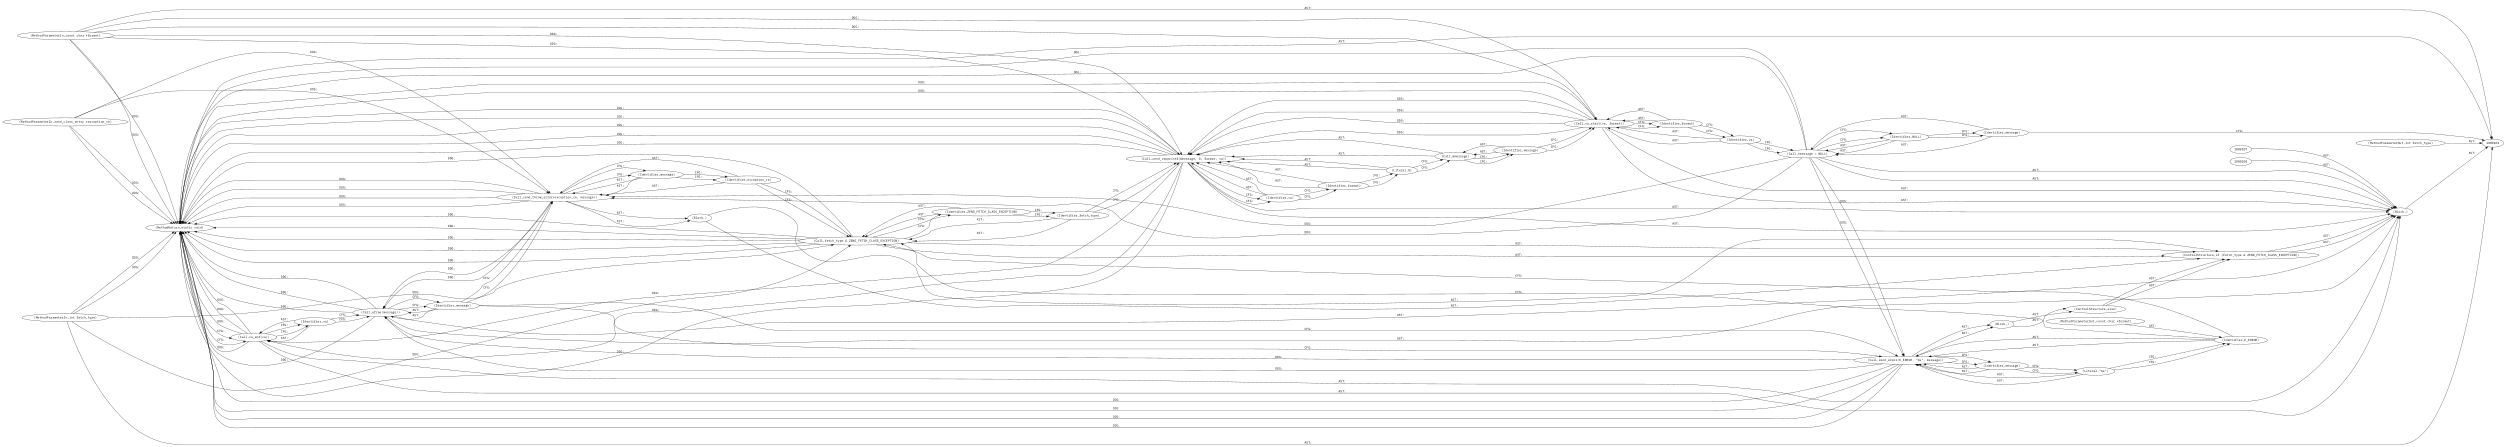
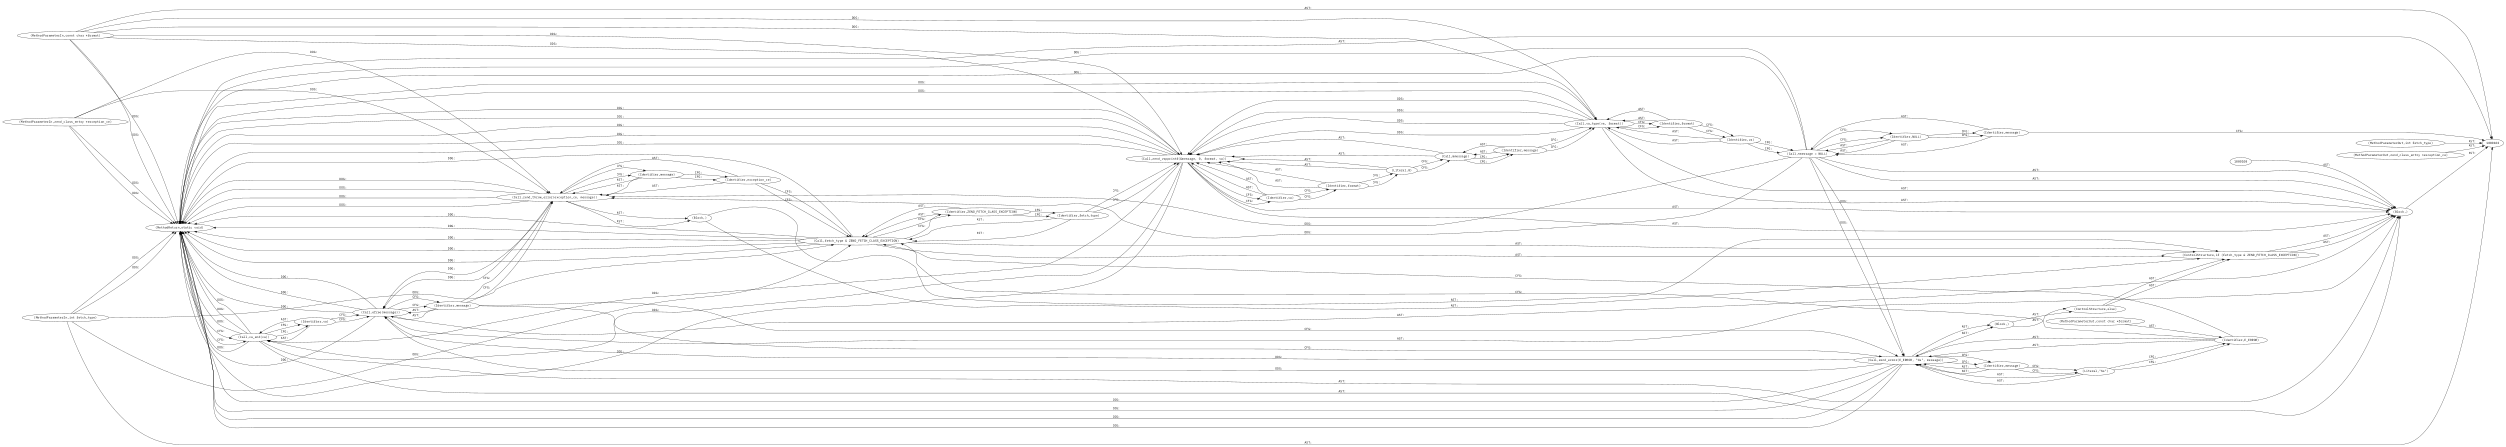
(1599, 124) -> (1599, 124)
(2241, 149) -> none
none -> (2401, 155)
